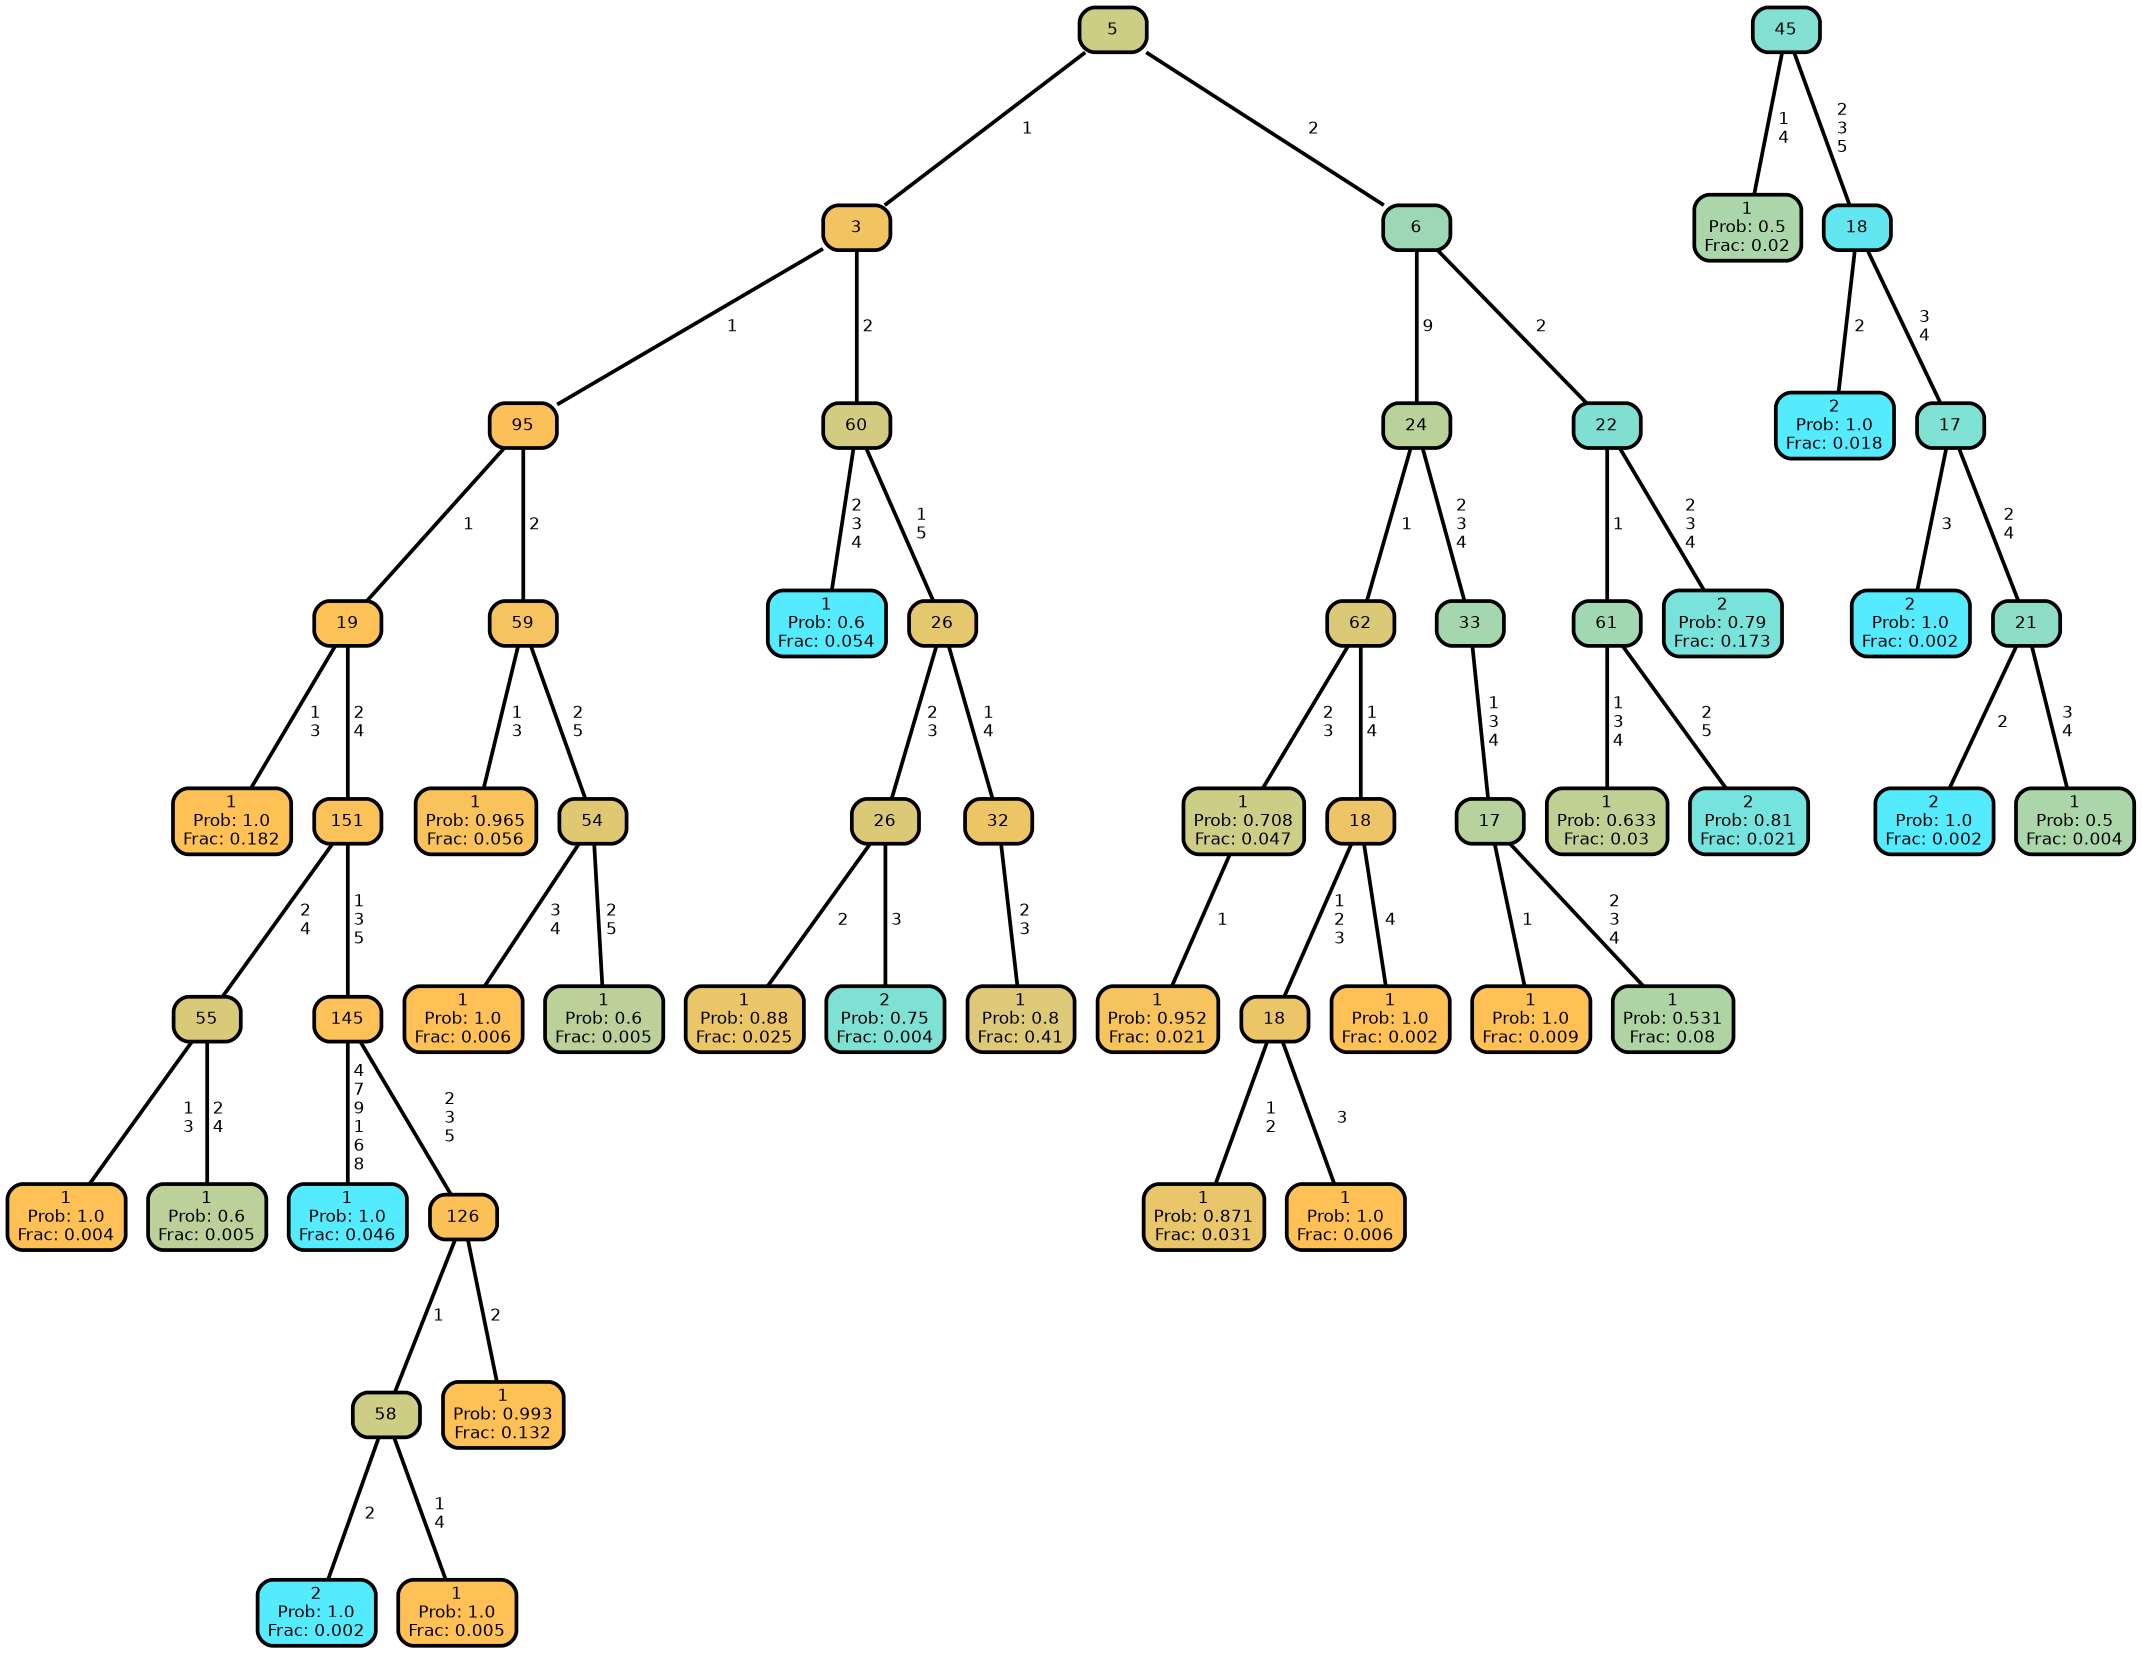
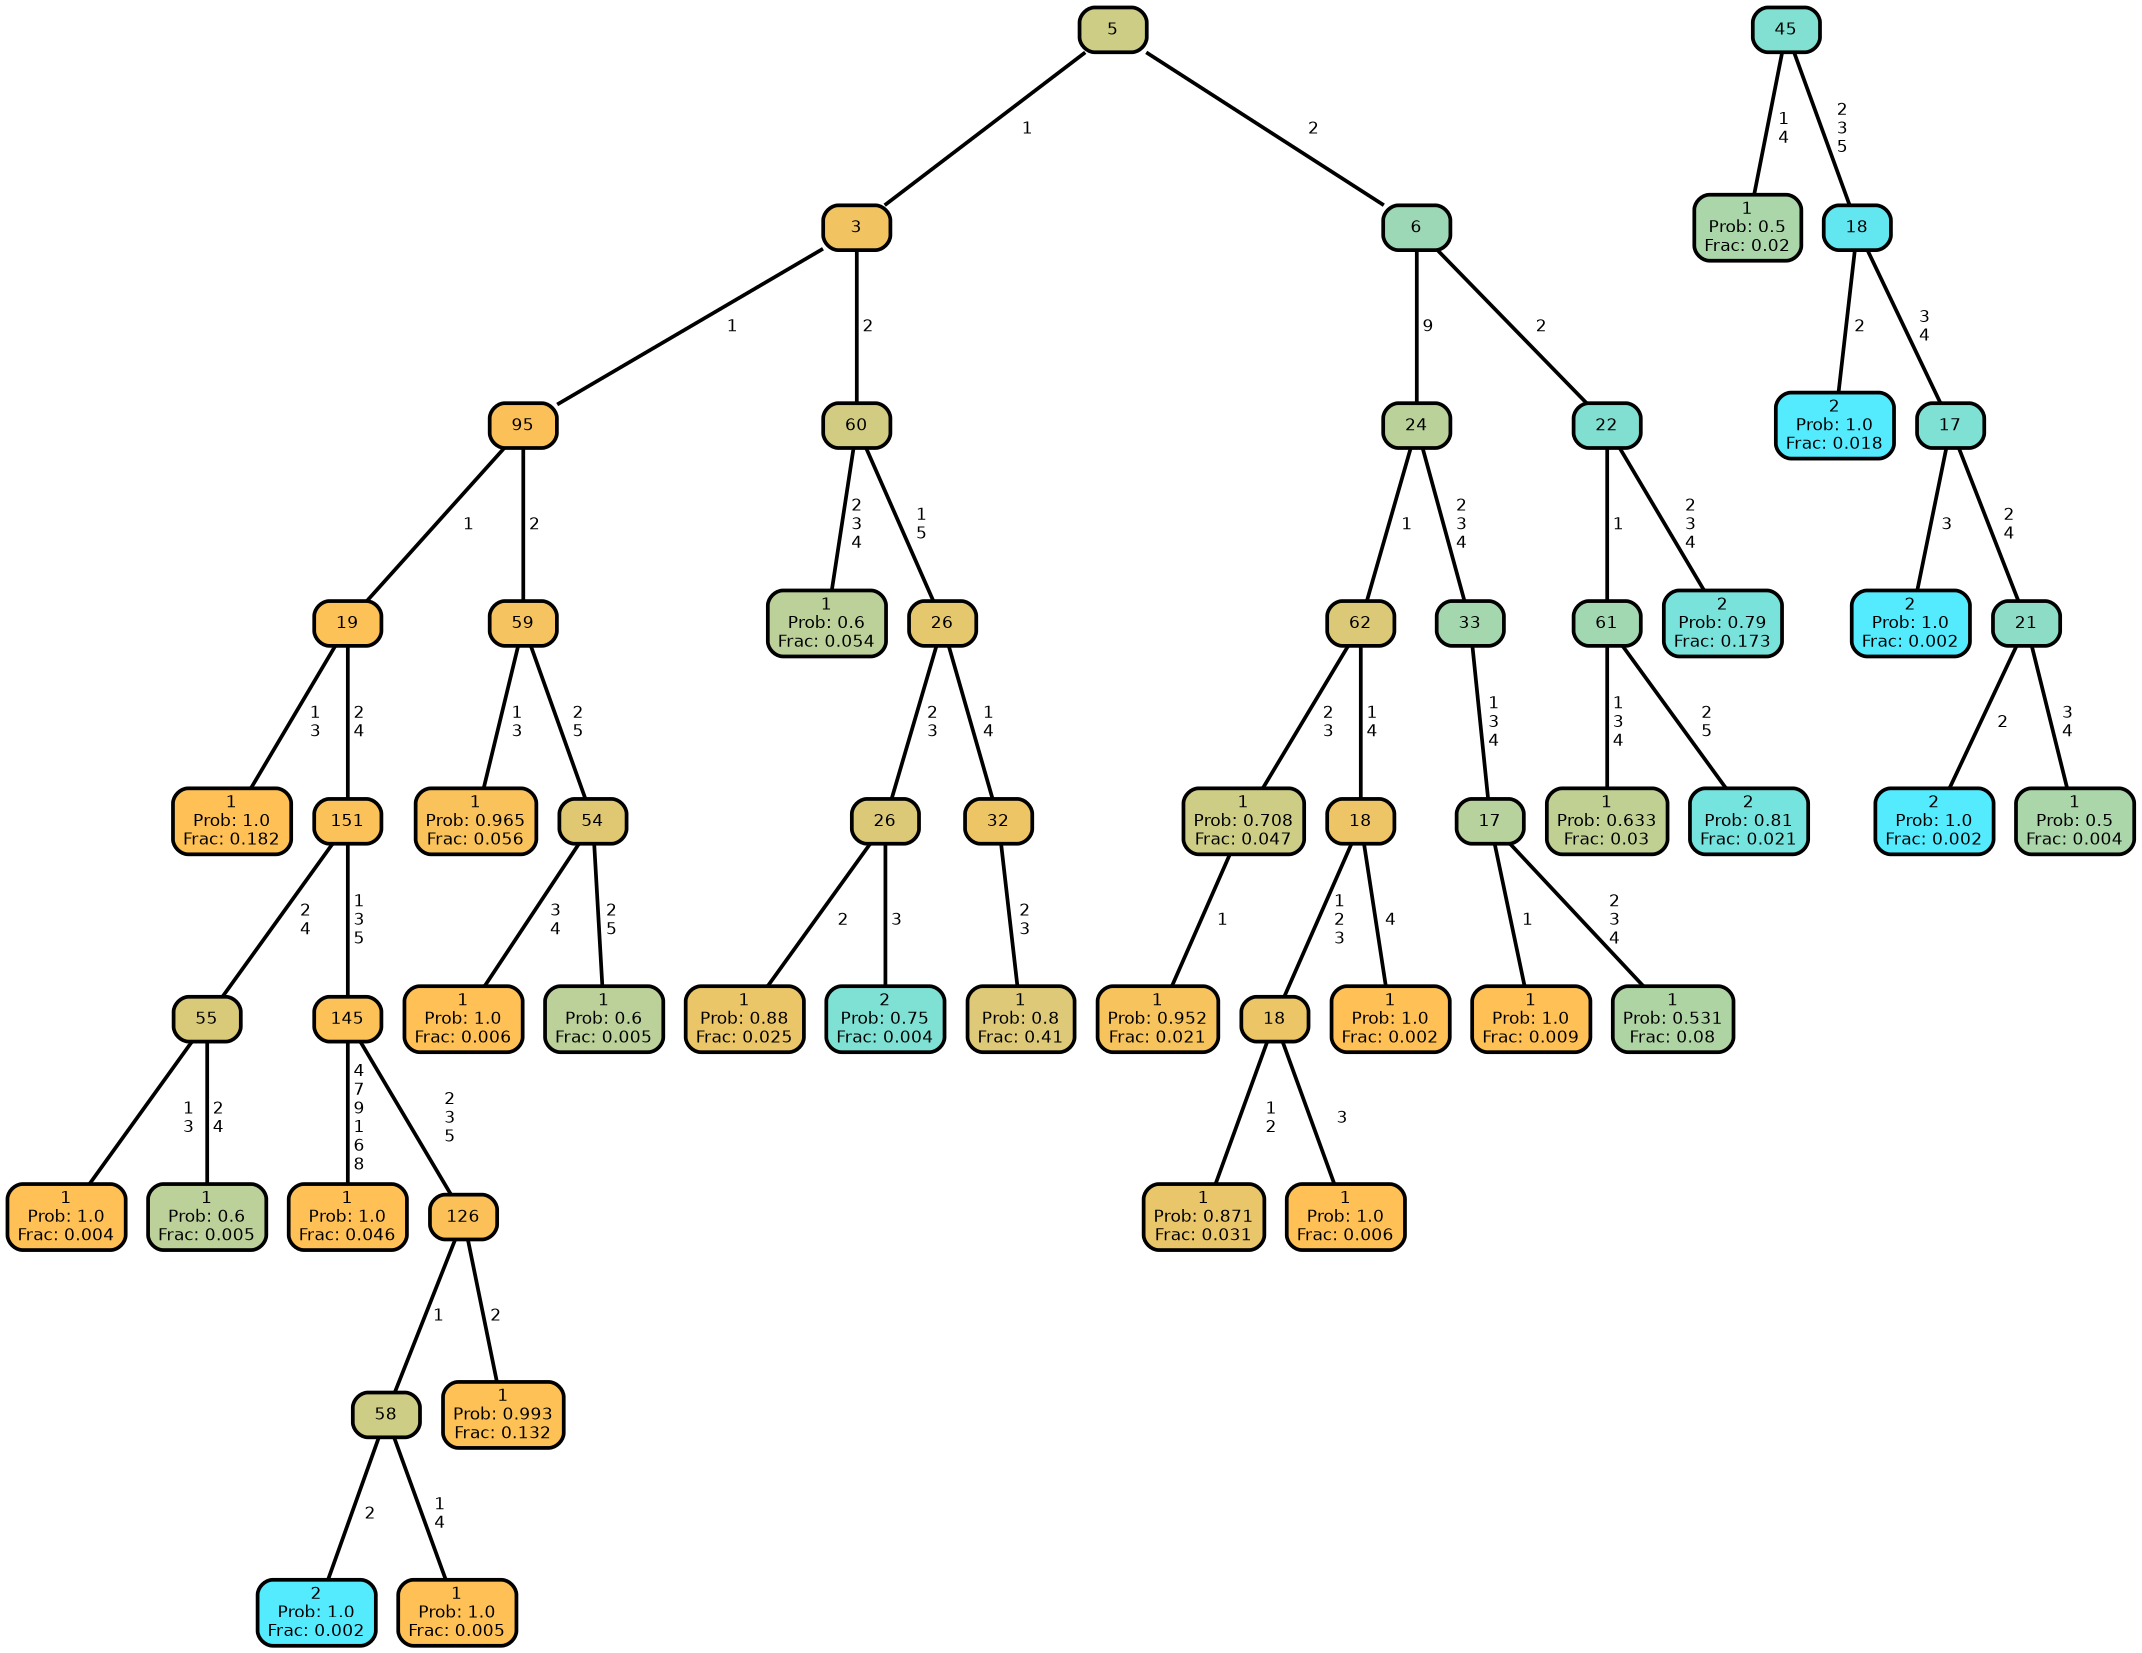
(827, 623) -> (827, 623)
(348, 1217) -> (348, 1217)
